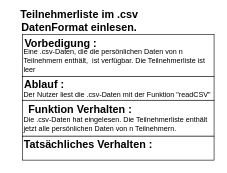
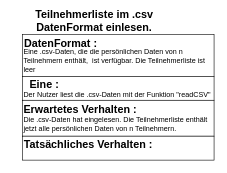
(80, 21) -> (95, 21)
(61, 44) -> (61, 44)
(44, 85) -> (44, 85)
(80, 110) -> (80, 110)
